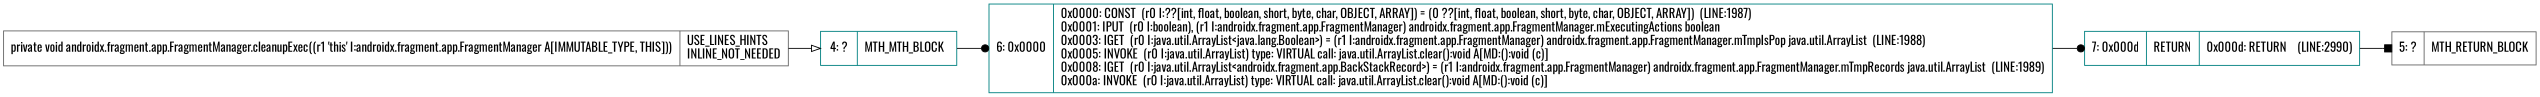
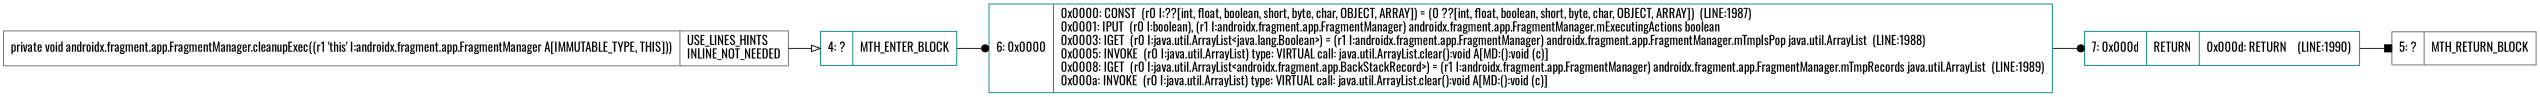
(904, 48) -> (905, 48)
(2279, 48) -> (2279, 48)
